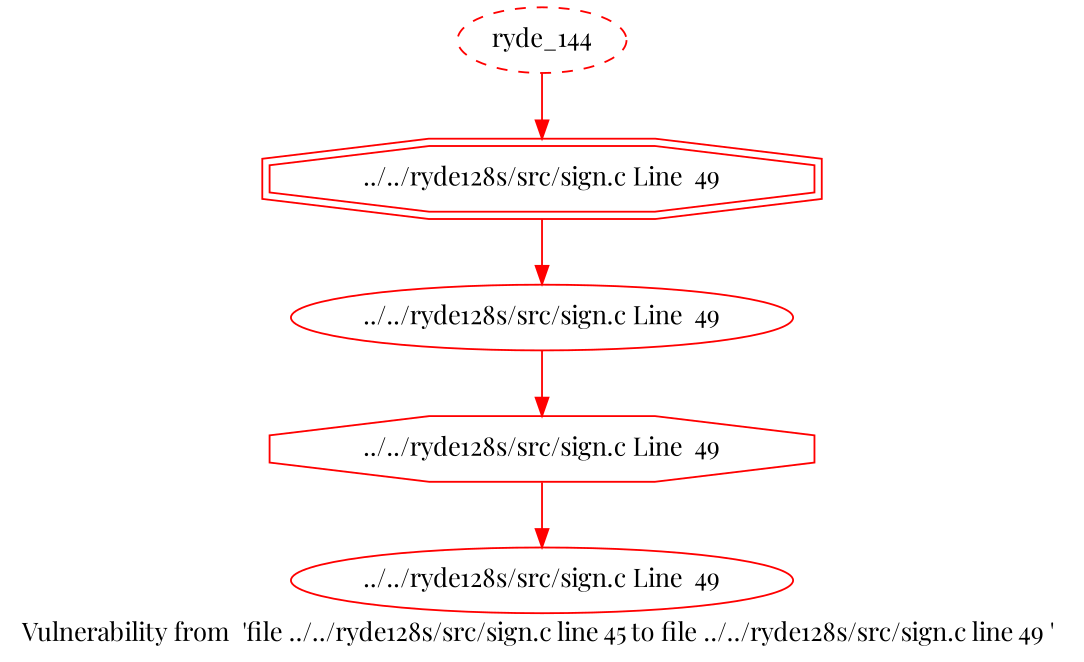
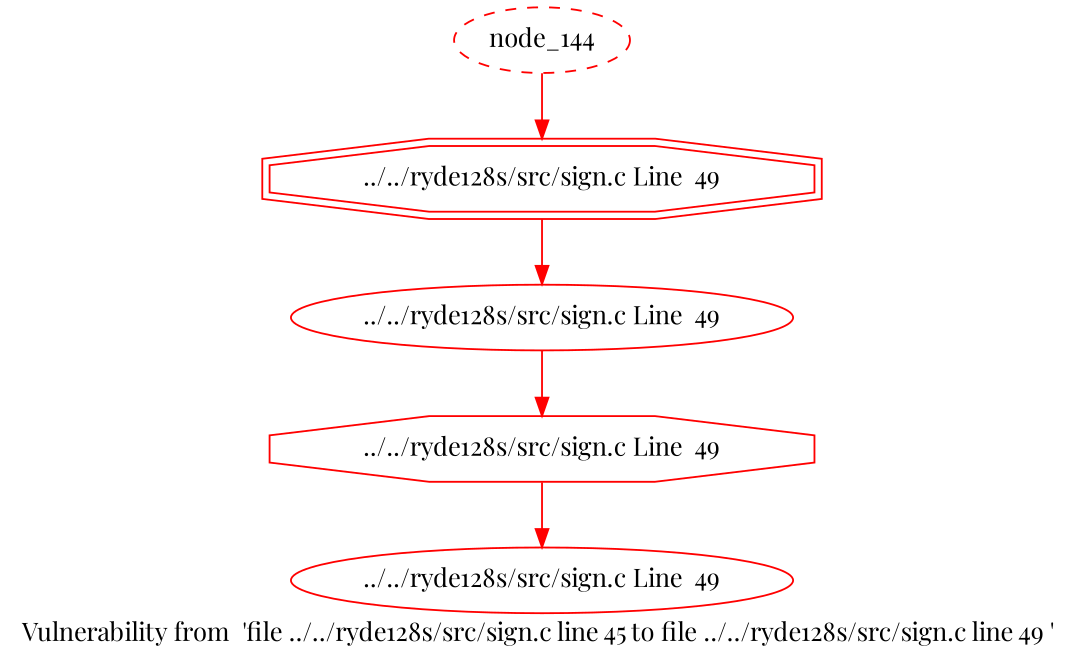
(542, 40) -> (542, 40)
